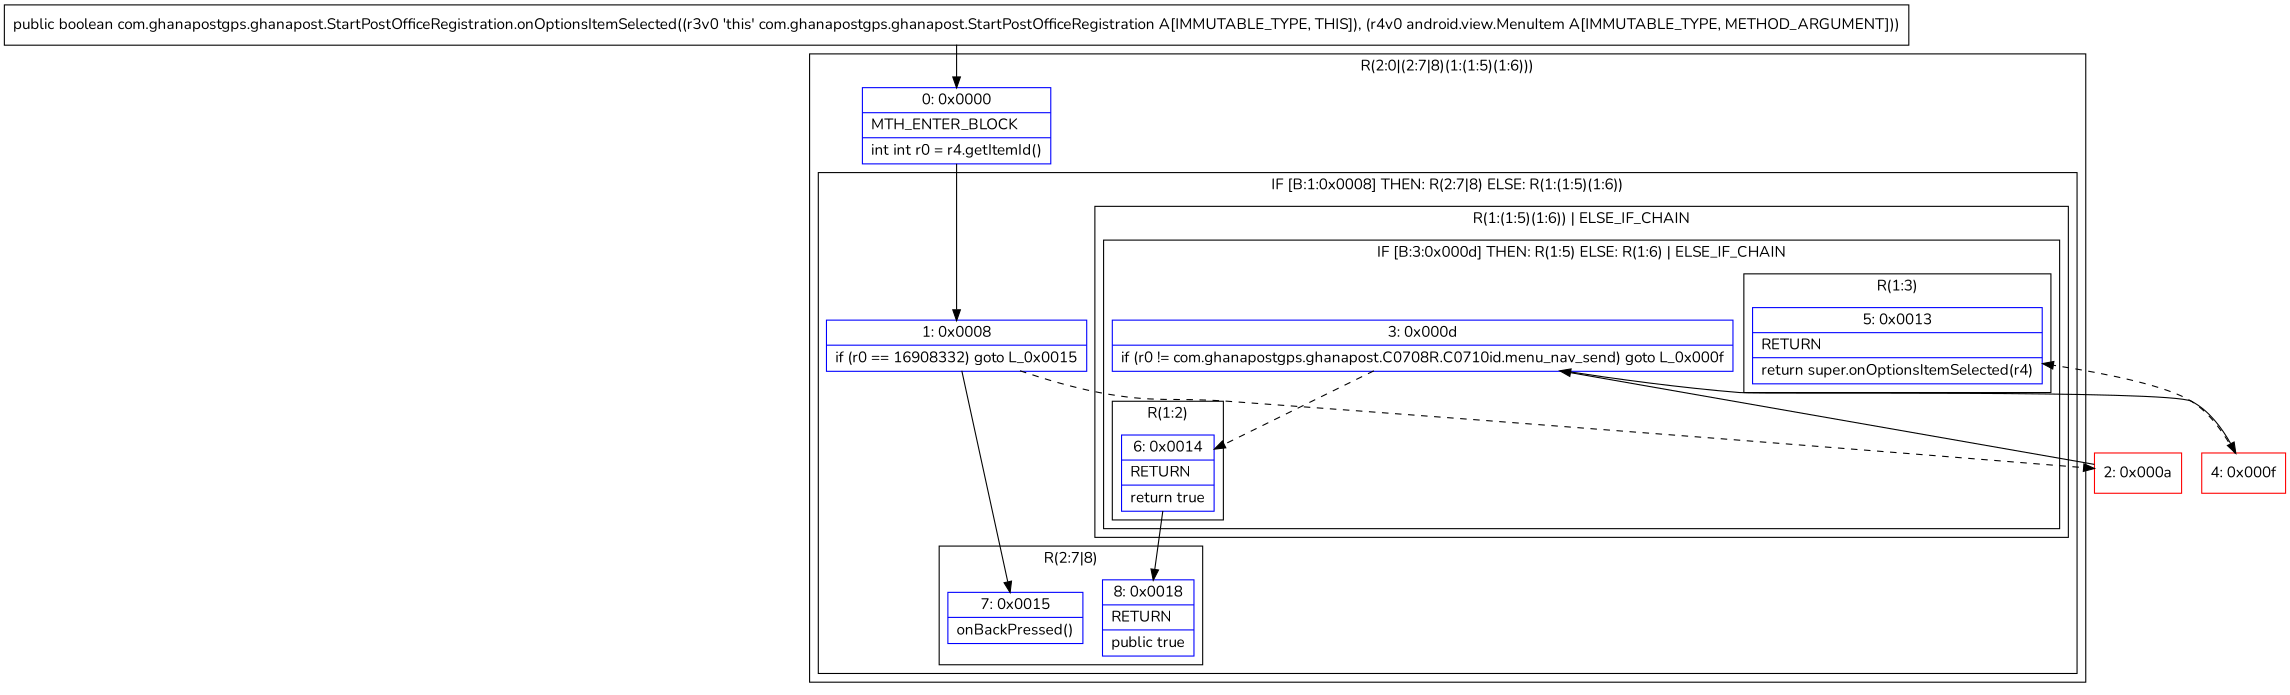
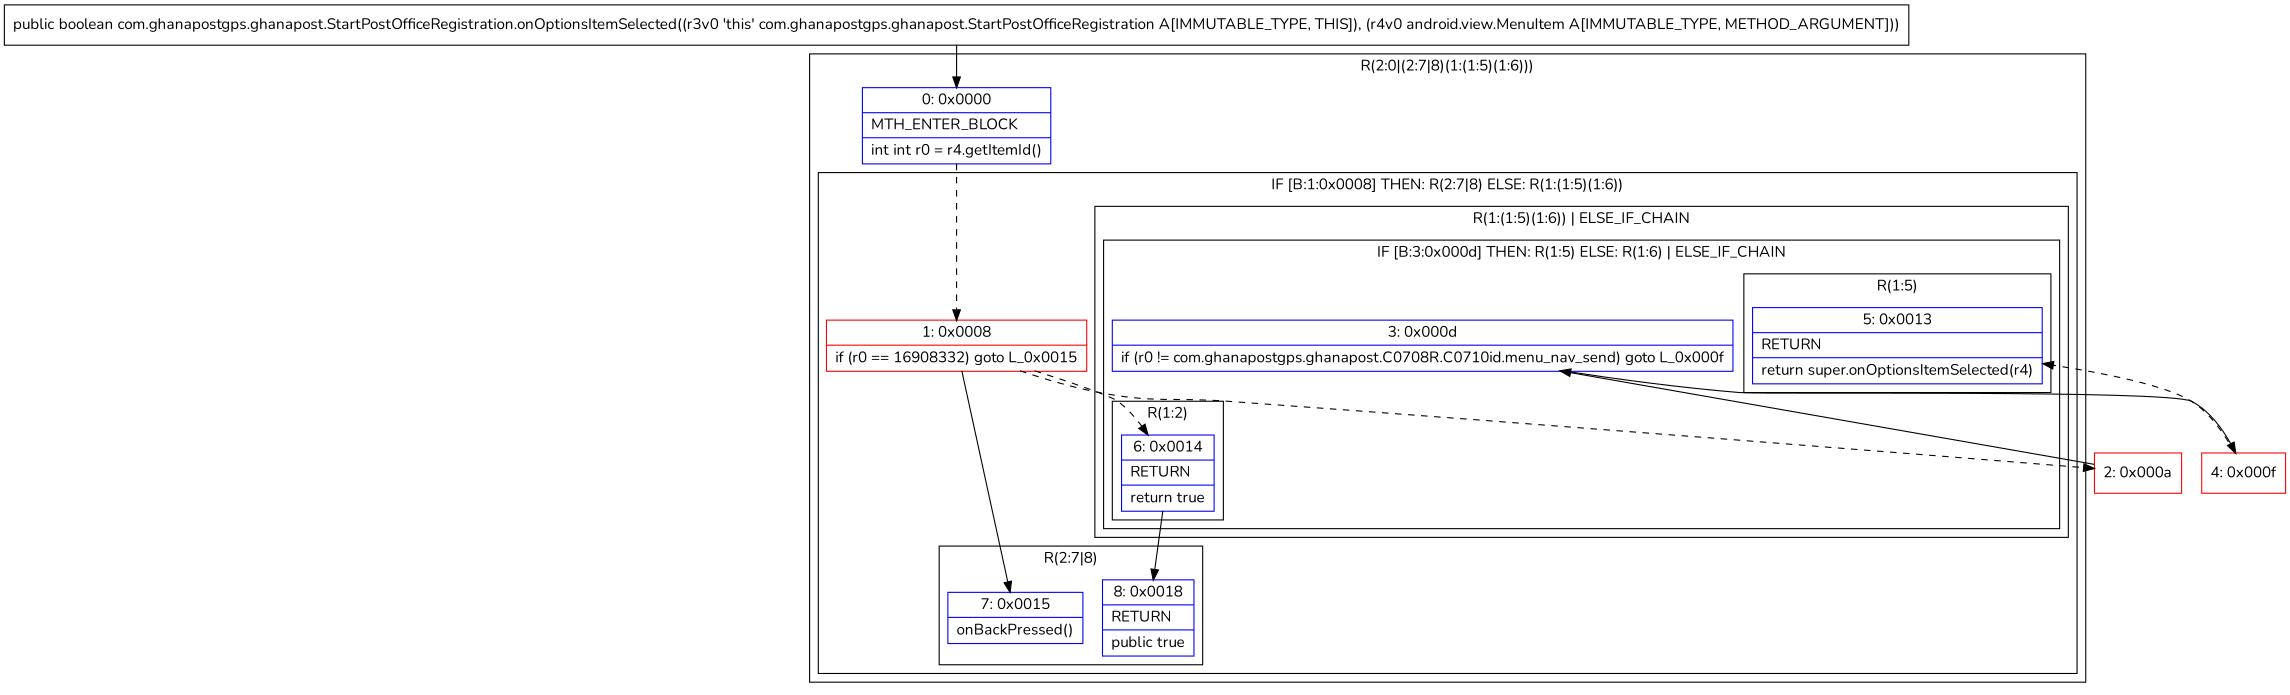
(957, 237) -> (957, 237)
(1897, 286) -> (1897, 286)
(957, 346) -> (957, 346)
(1288, 413) -> (1093, 390)
